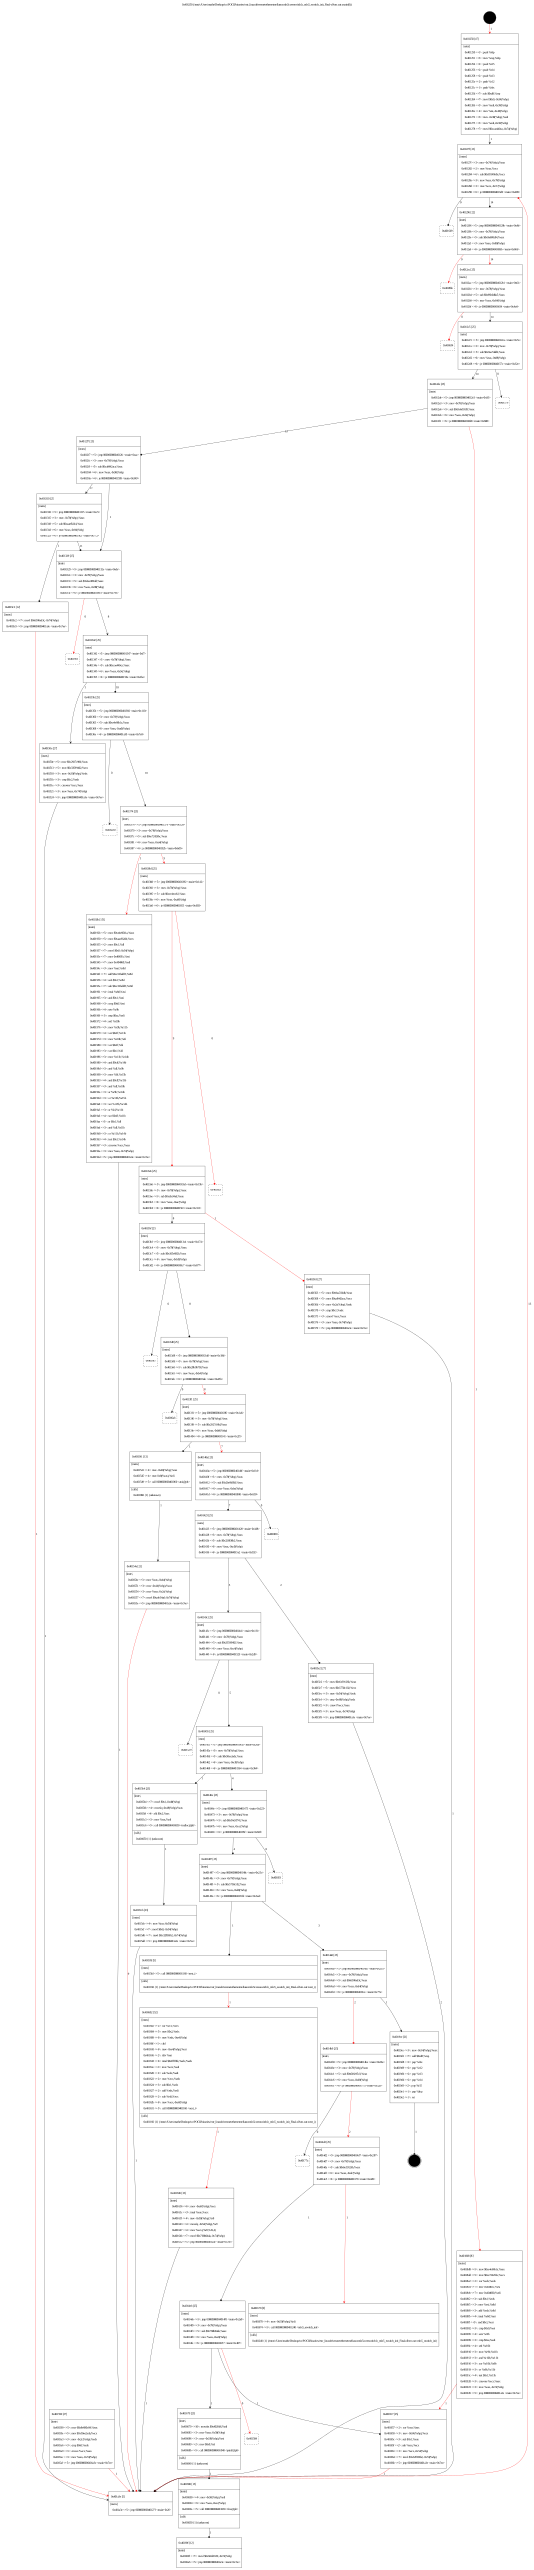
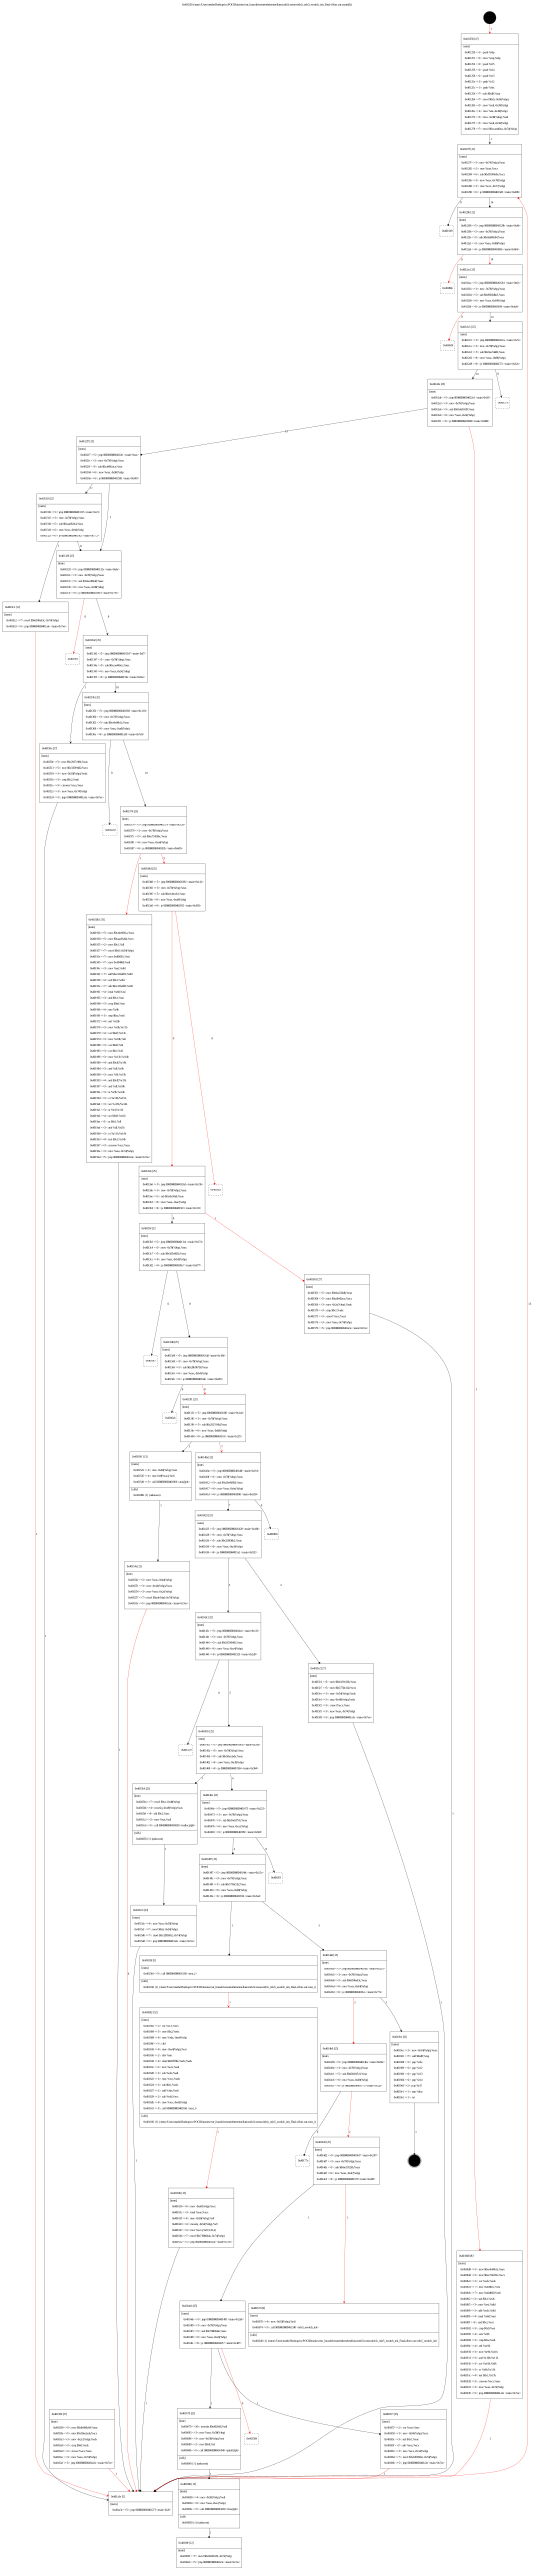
(322, 2122) -> (322, 2122)
(449, 2396) -> (376, 2478)
